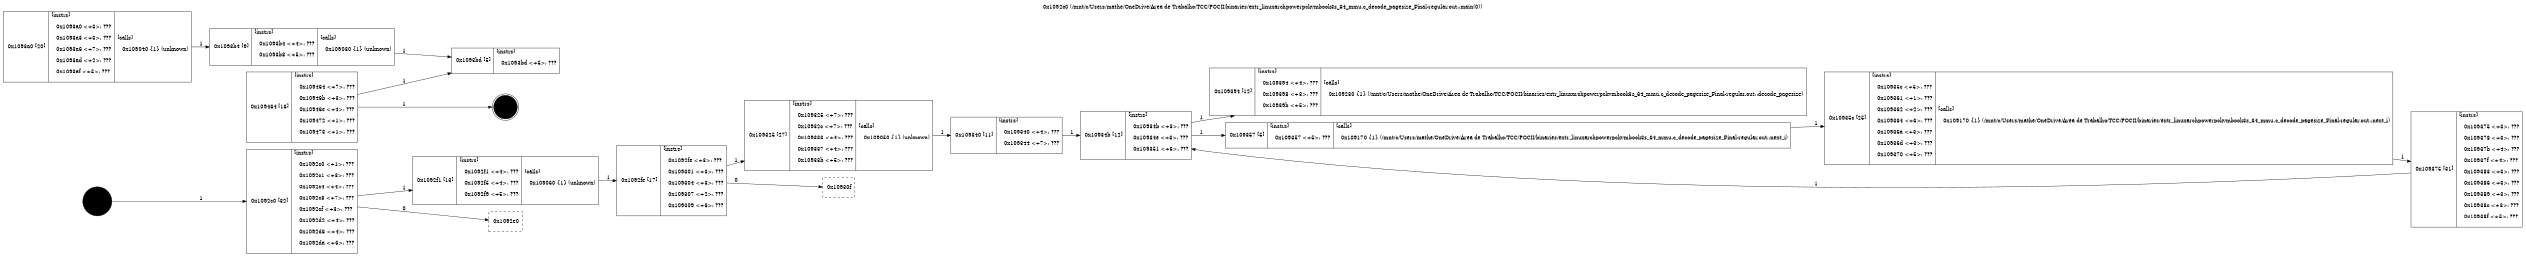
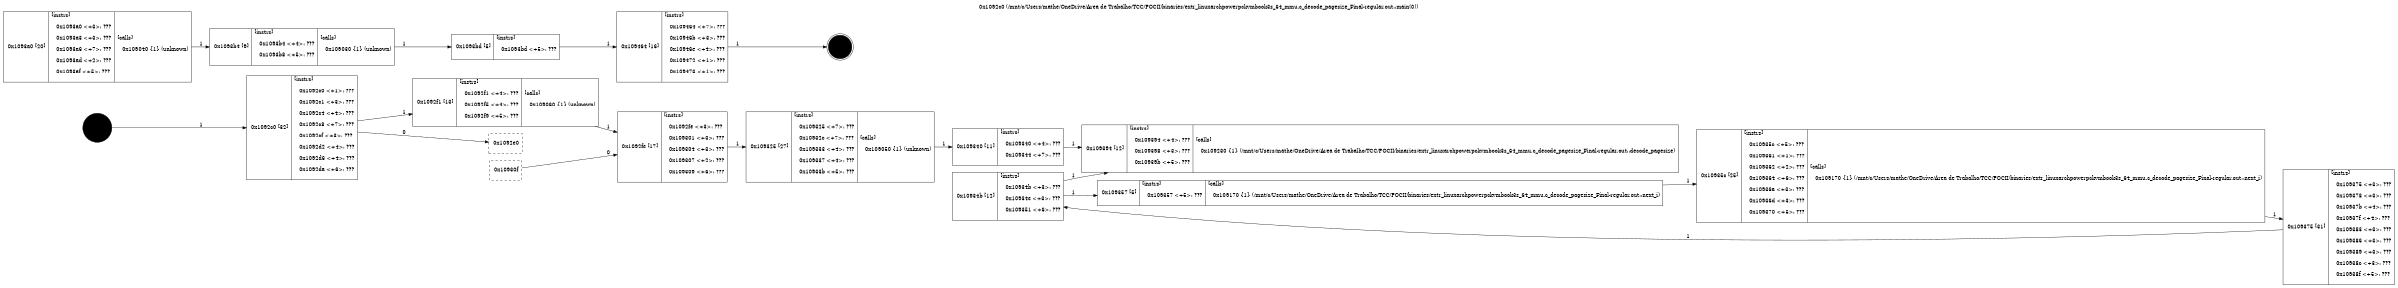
(403, 84) -> (586, 47)
(1069, 135) -> (1071, 147)
(773, 185) -> (568, 162)
